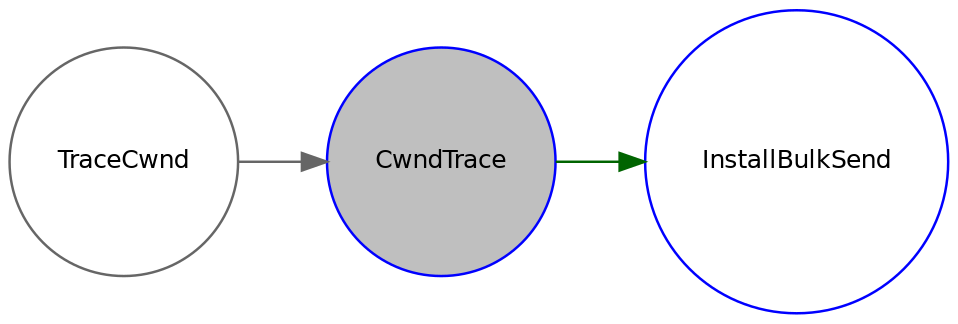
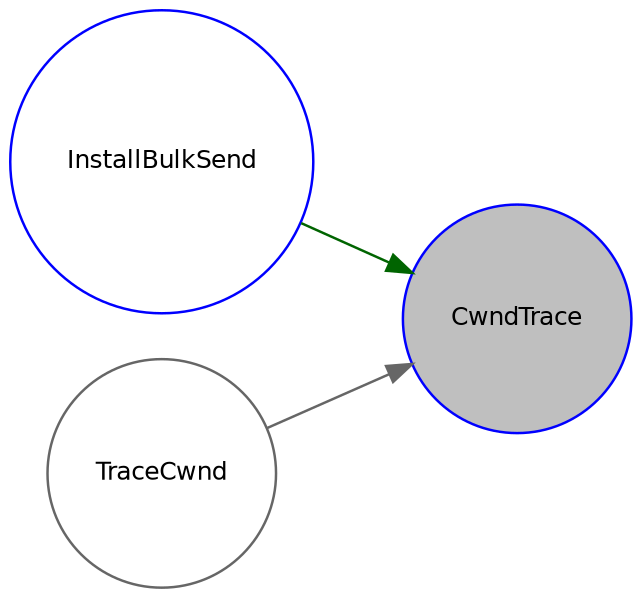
(588, 162) -> (345, 243)
